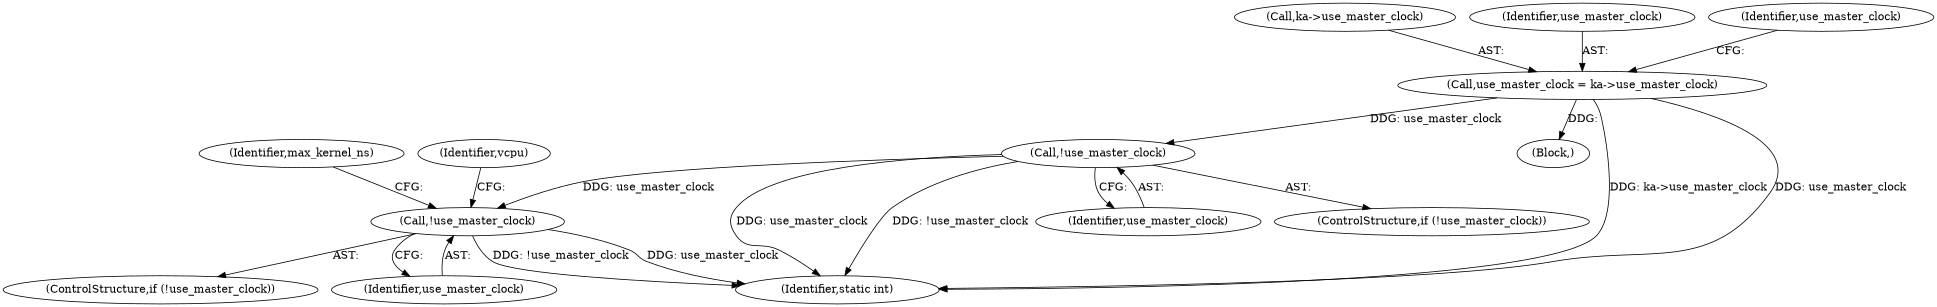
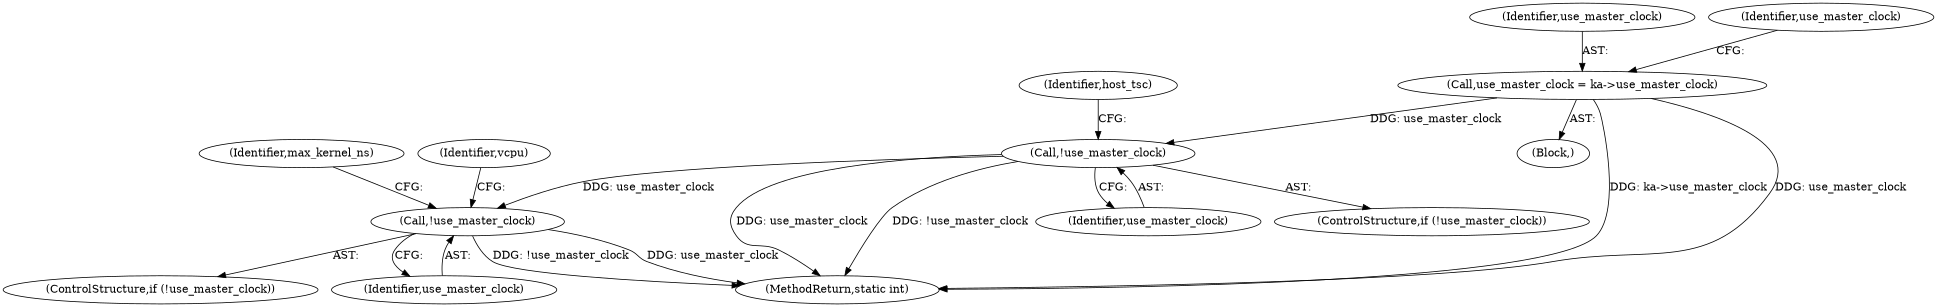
(1345, 17) -> none
none -> (1098, 85)
(1585, 119) -> (1585, 119)
(837, 290) -> (837, 290)
